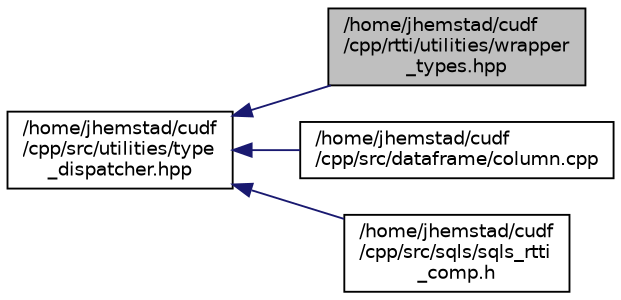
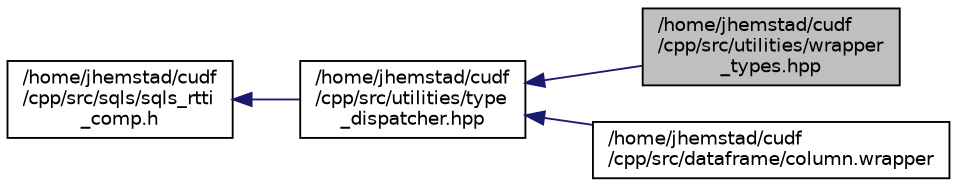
(457, 47) -> (771, 47)
(457, 150) -> (771, 150)
(298, 205) -> (276, 99)
